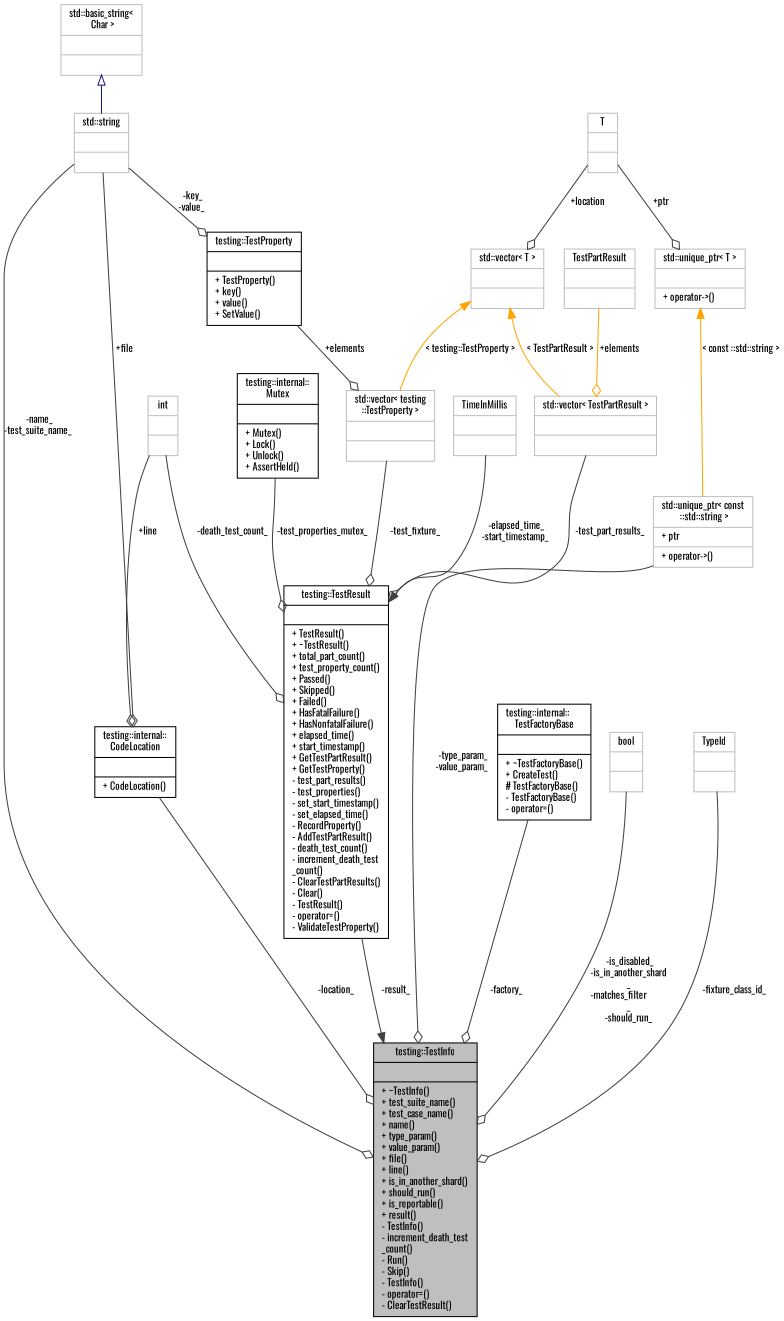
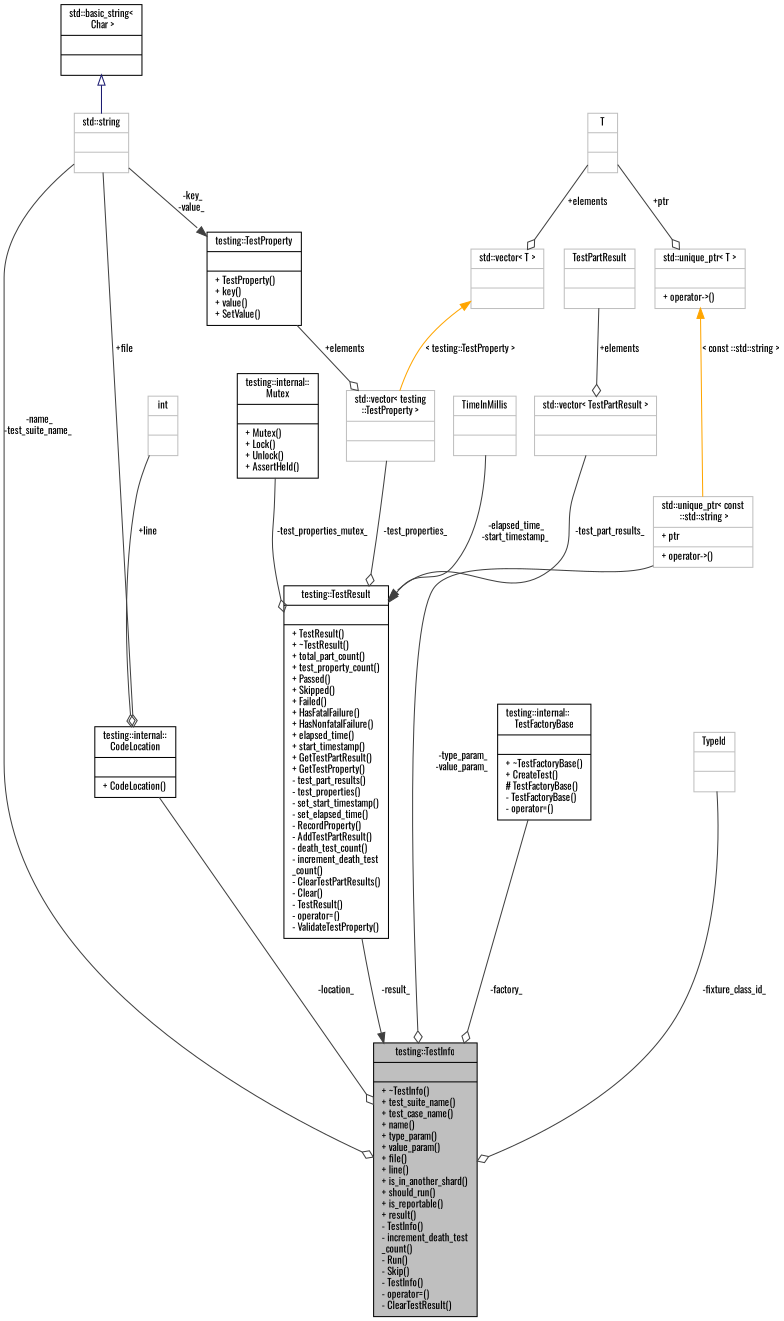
(101, 40) -> (101, 40)
(163, 198) -> (163, 198)
(587, 202) -> (587, 202)
(598, 346) -> (598, 346)
(529, 362) -> none
(415, 532) -> (415, 532)
(534, 579) -> (534, 579)
(202, 583) -> none
(626, 762) -> none
